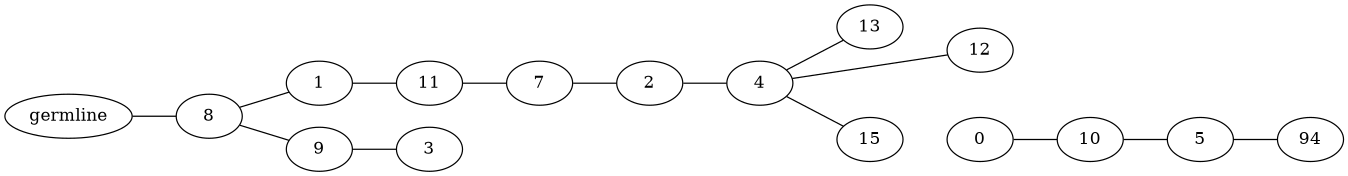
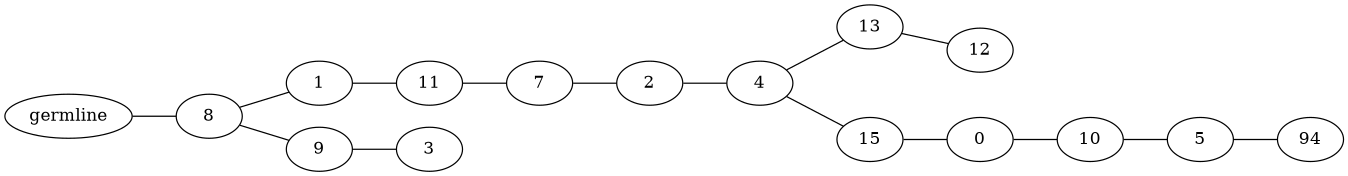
(870, 67) -> (925, 39)
none -> (925, 139)
